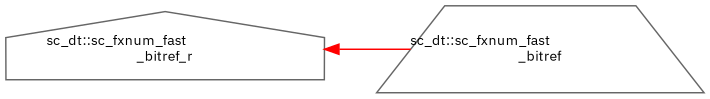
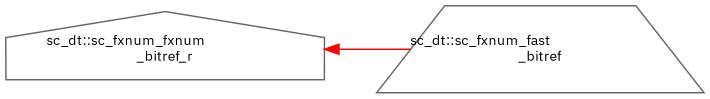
(165, 49) -> (165, 49)
